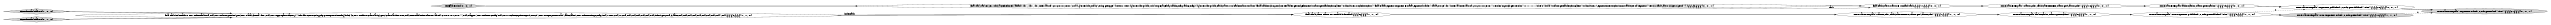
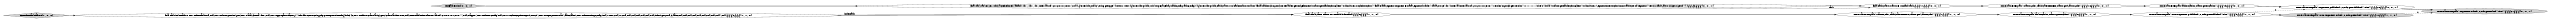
(37, 19) -> none
